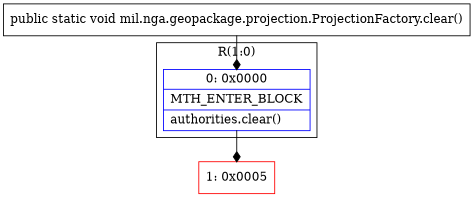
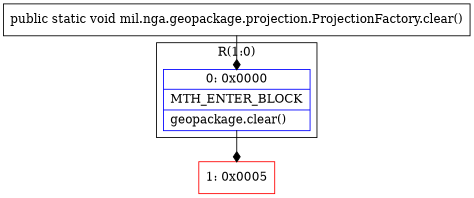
(226, 120) -> (229, 120)
